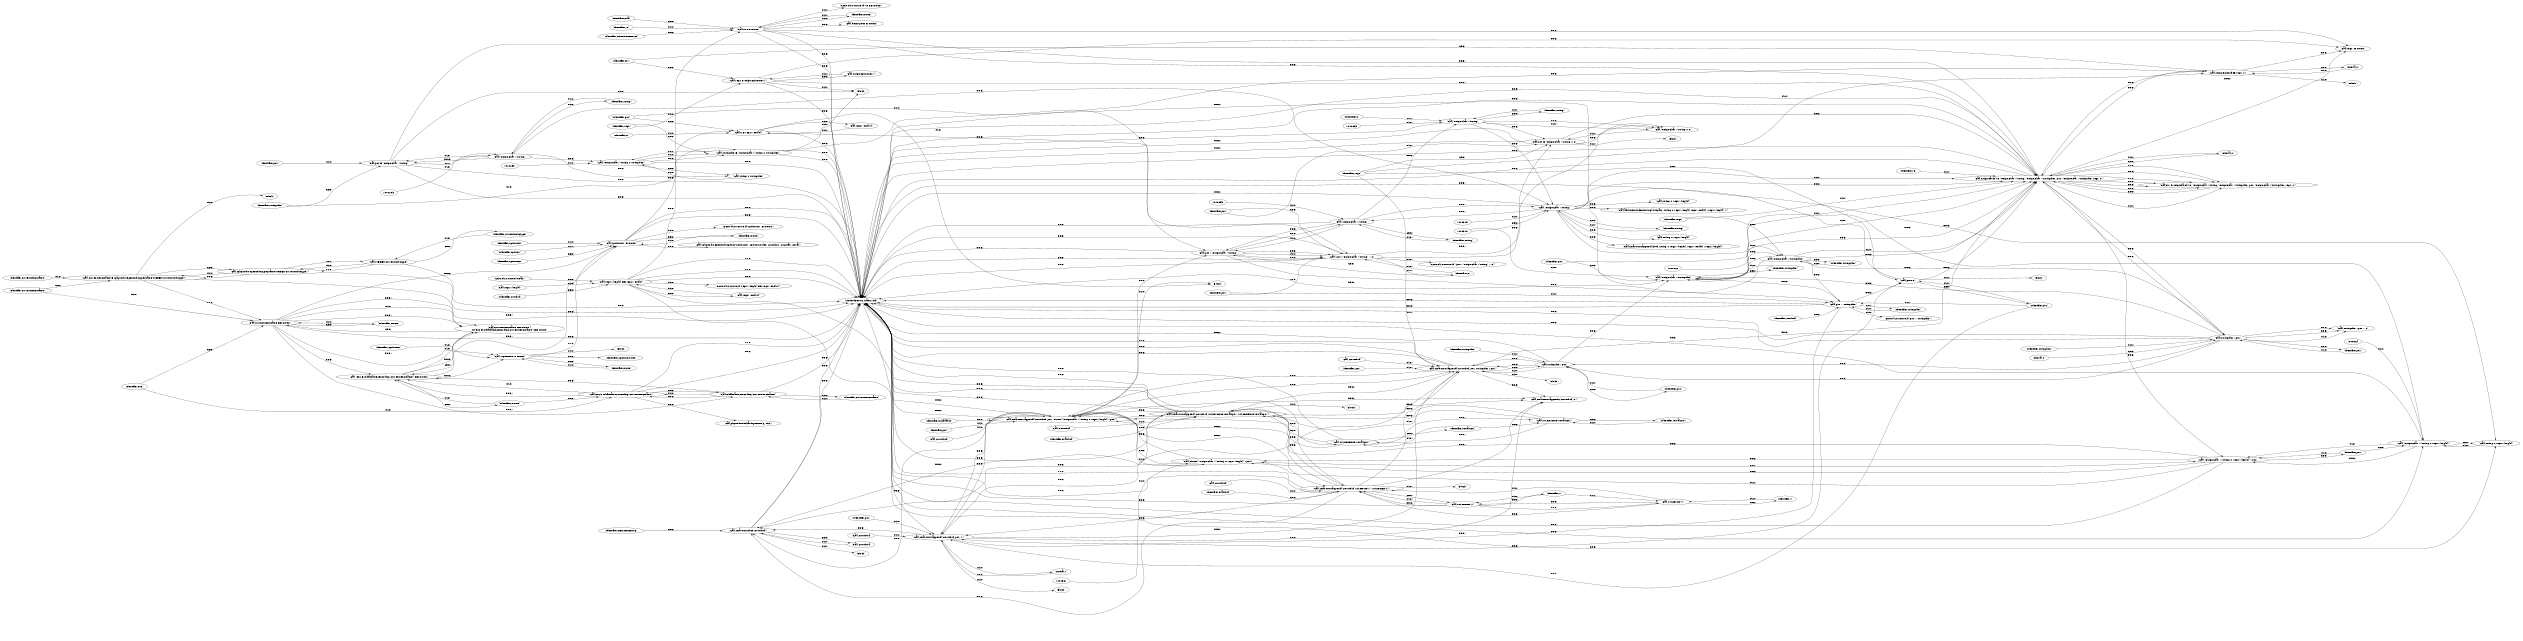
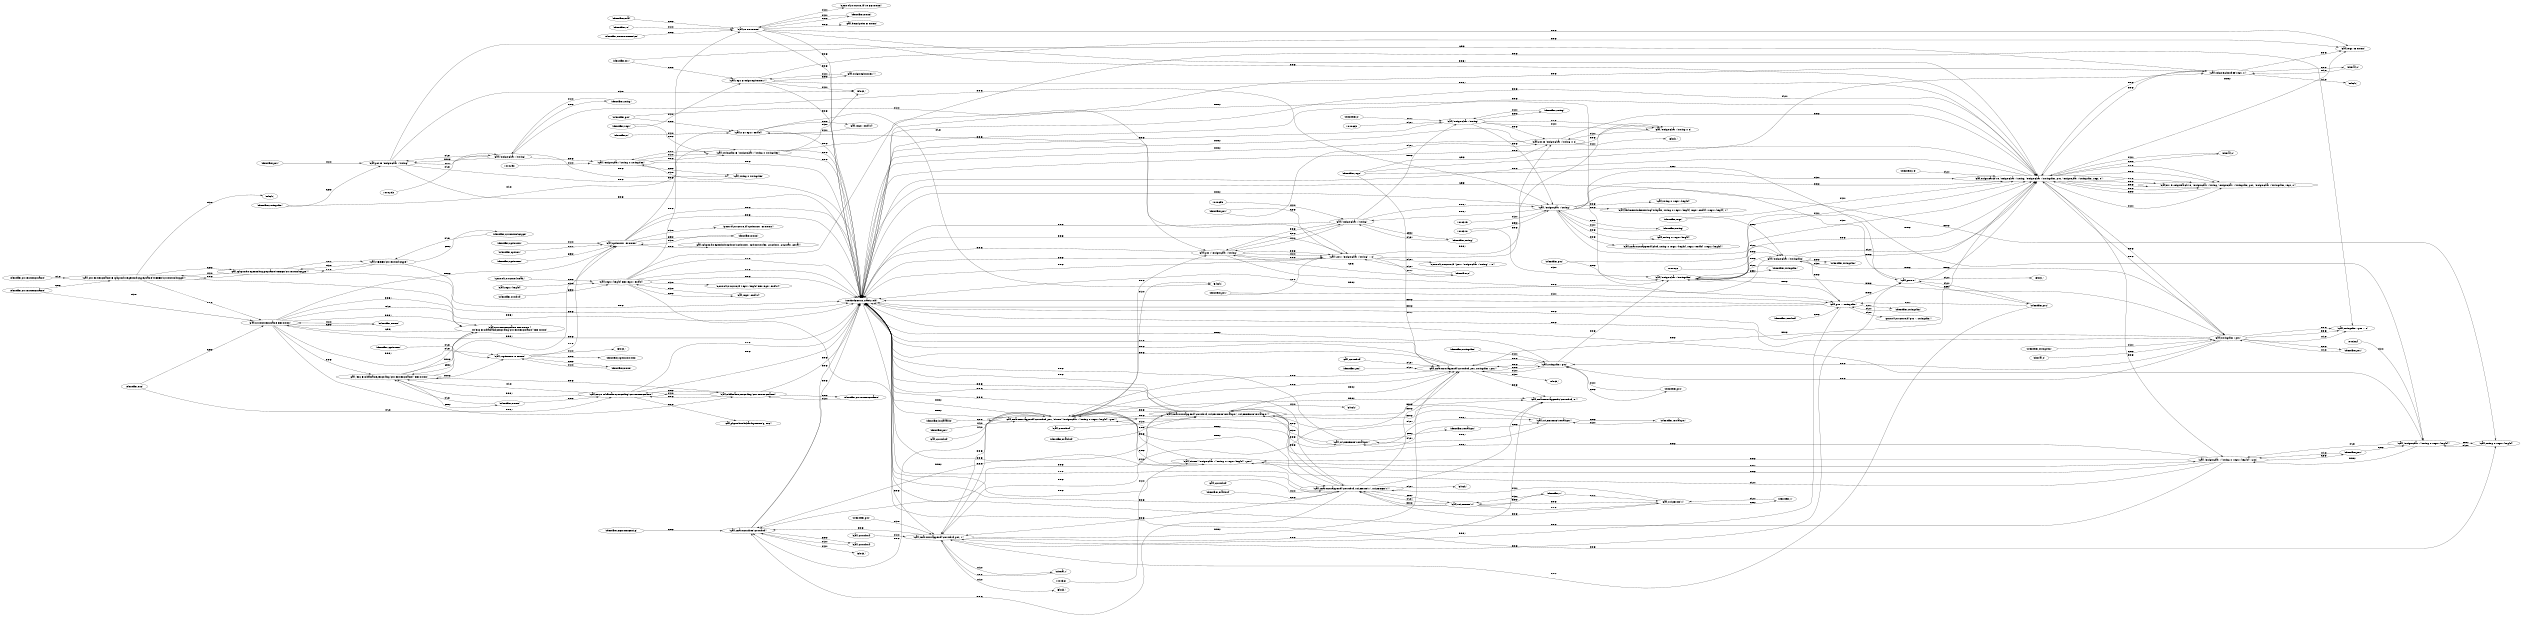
(1463, 183) -> (1463, 183)
(1476, 531) -> (1560, 55)
